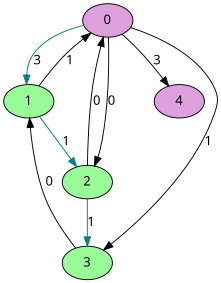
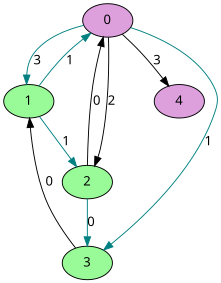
(59, 61) -> (59, 61)
(112, 101) -> (112, 101)
(207, 130) -> (207, 130)
(92, 223) -> (92, 223)
